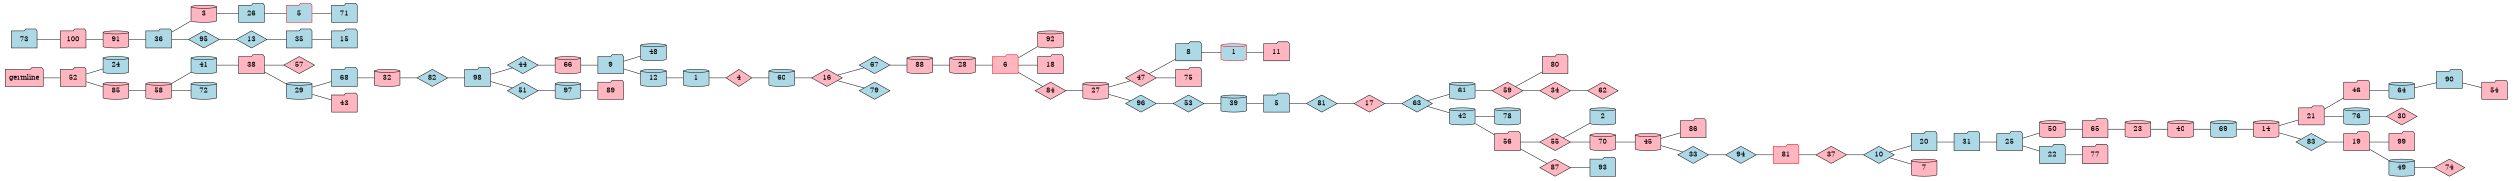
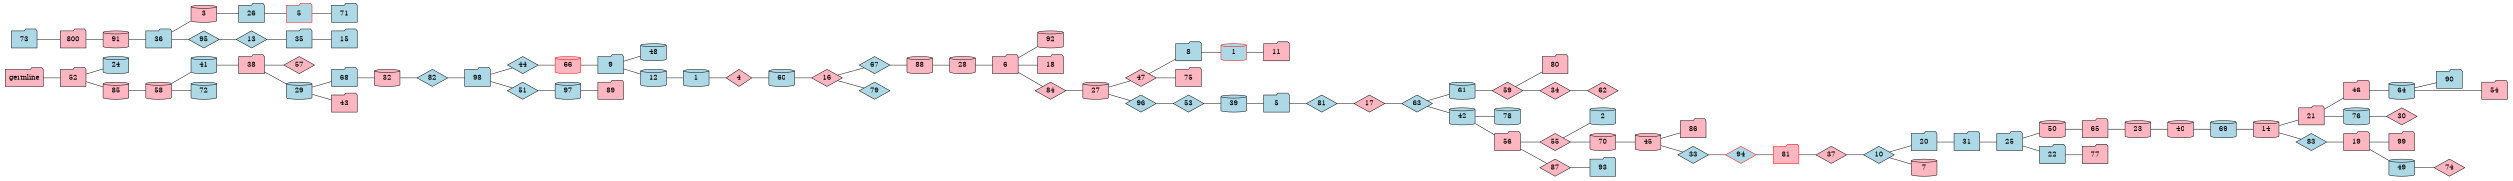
(73, 39) -> (73, 39)
(568, 65) -> (568, 65)
(1005, 65) -> (1005, 65)
(2472, 85) -> (2448, 91)
(1741, 155) -> (1741, 155)
